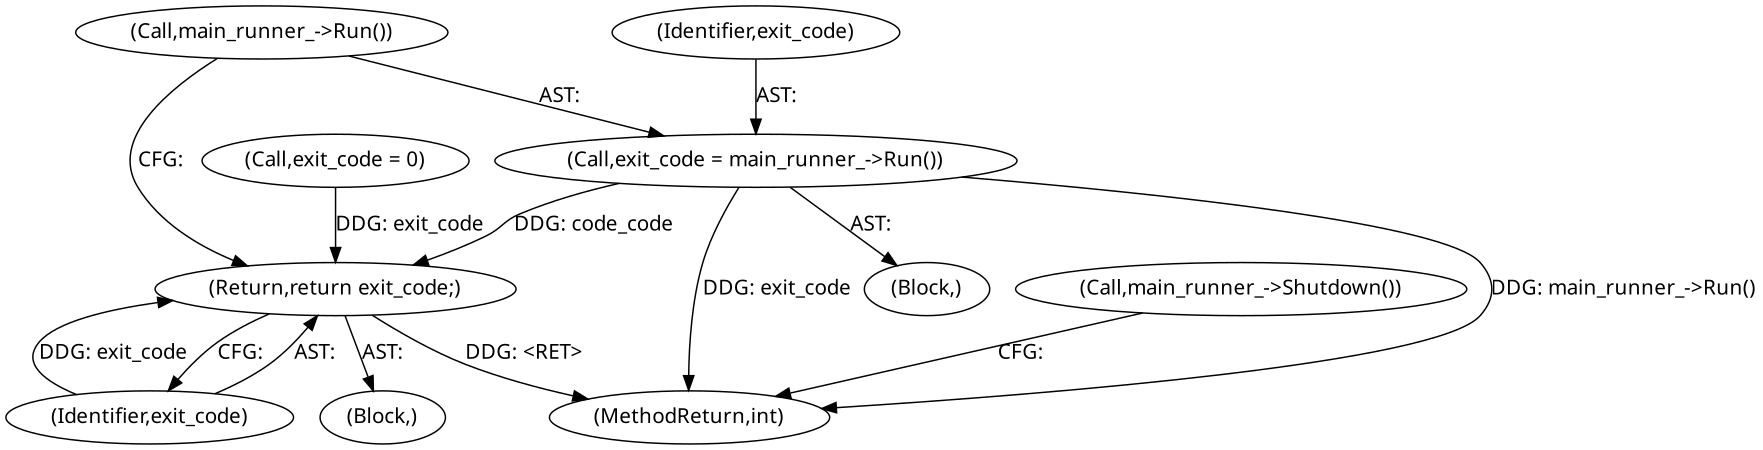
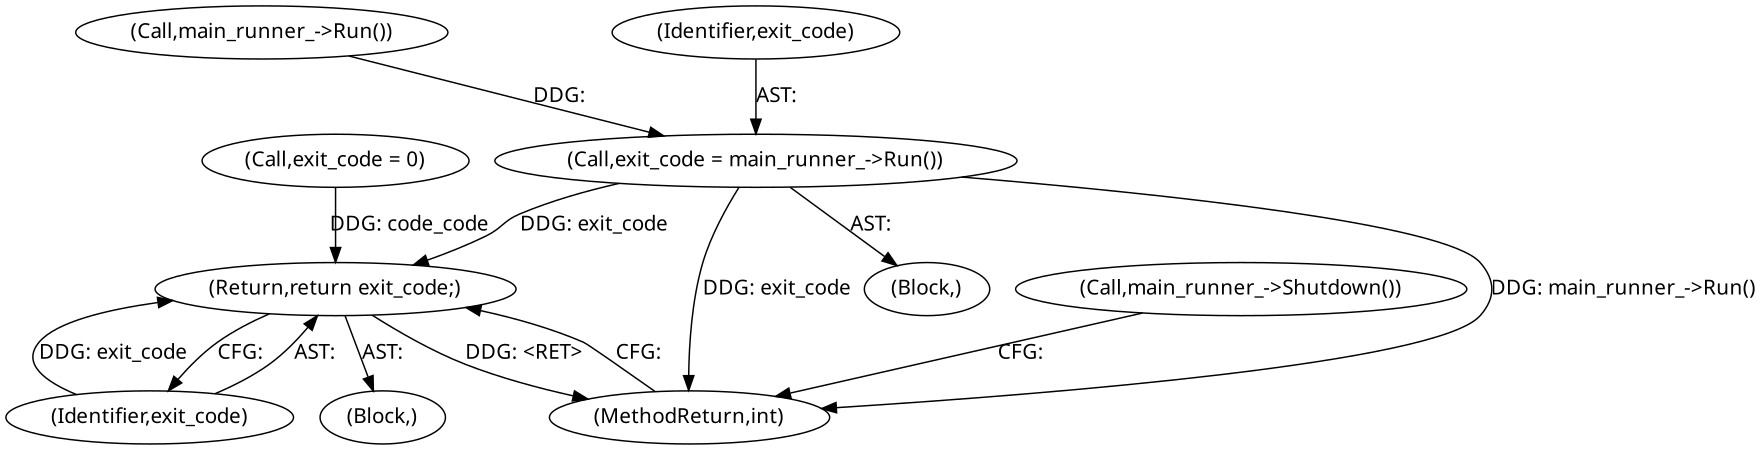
(563, 97) -> (563, 97)
(131, 166) -> (574, 338)
(410, 225) -> (410, 225)
(594, 225) -> (594, 225)
